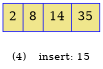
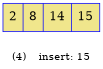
(86, 17) -> (86, 17)
